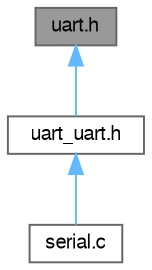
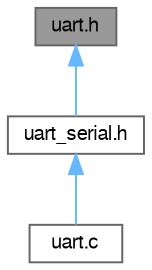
(76, 135) -> (76, 135)
(76, 244) -> (76, 244)
